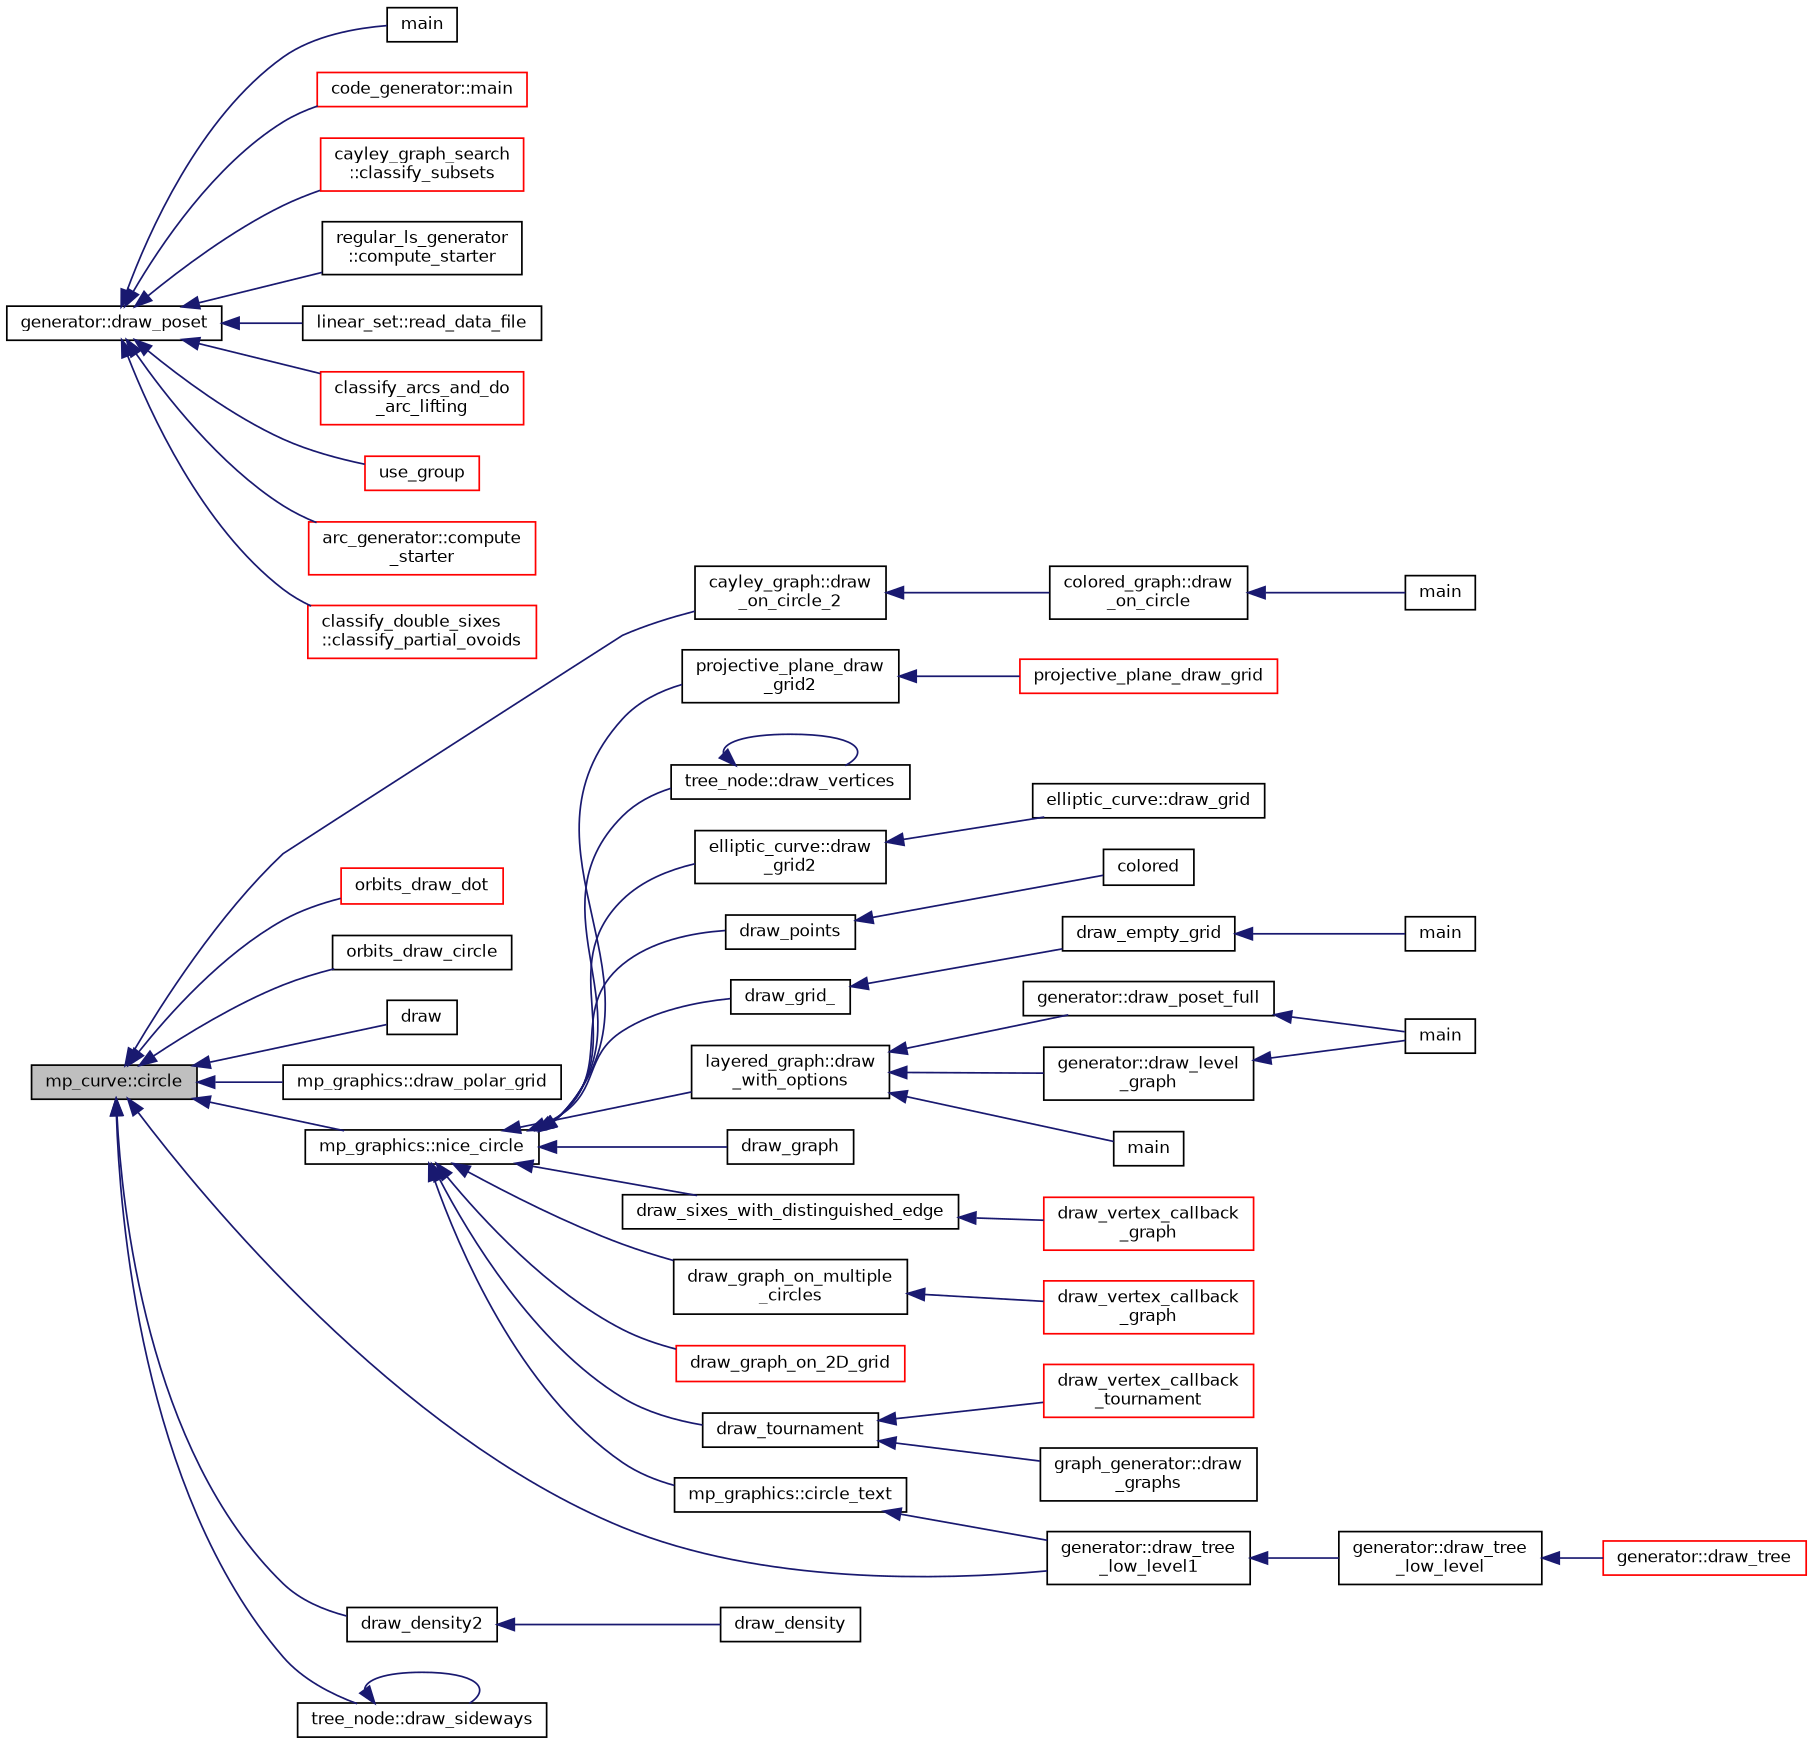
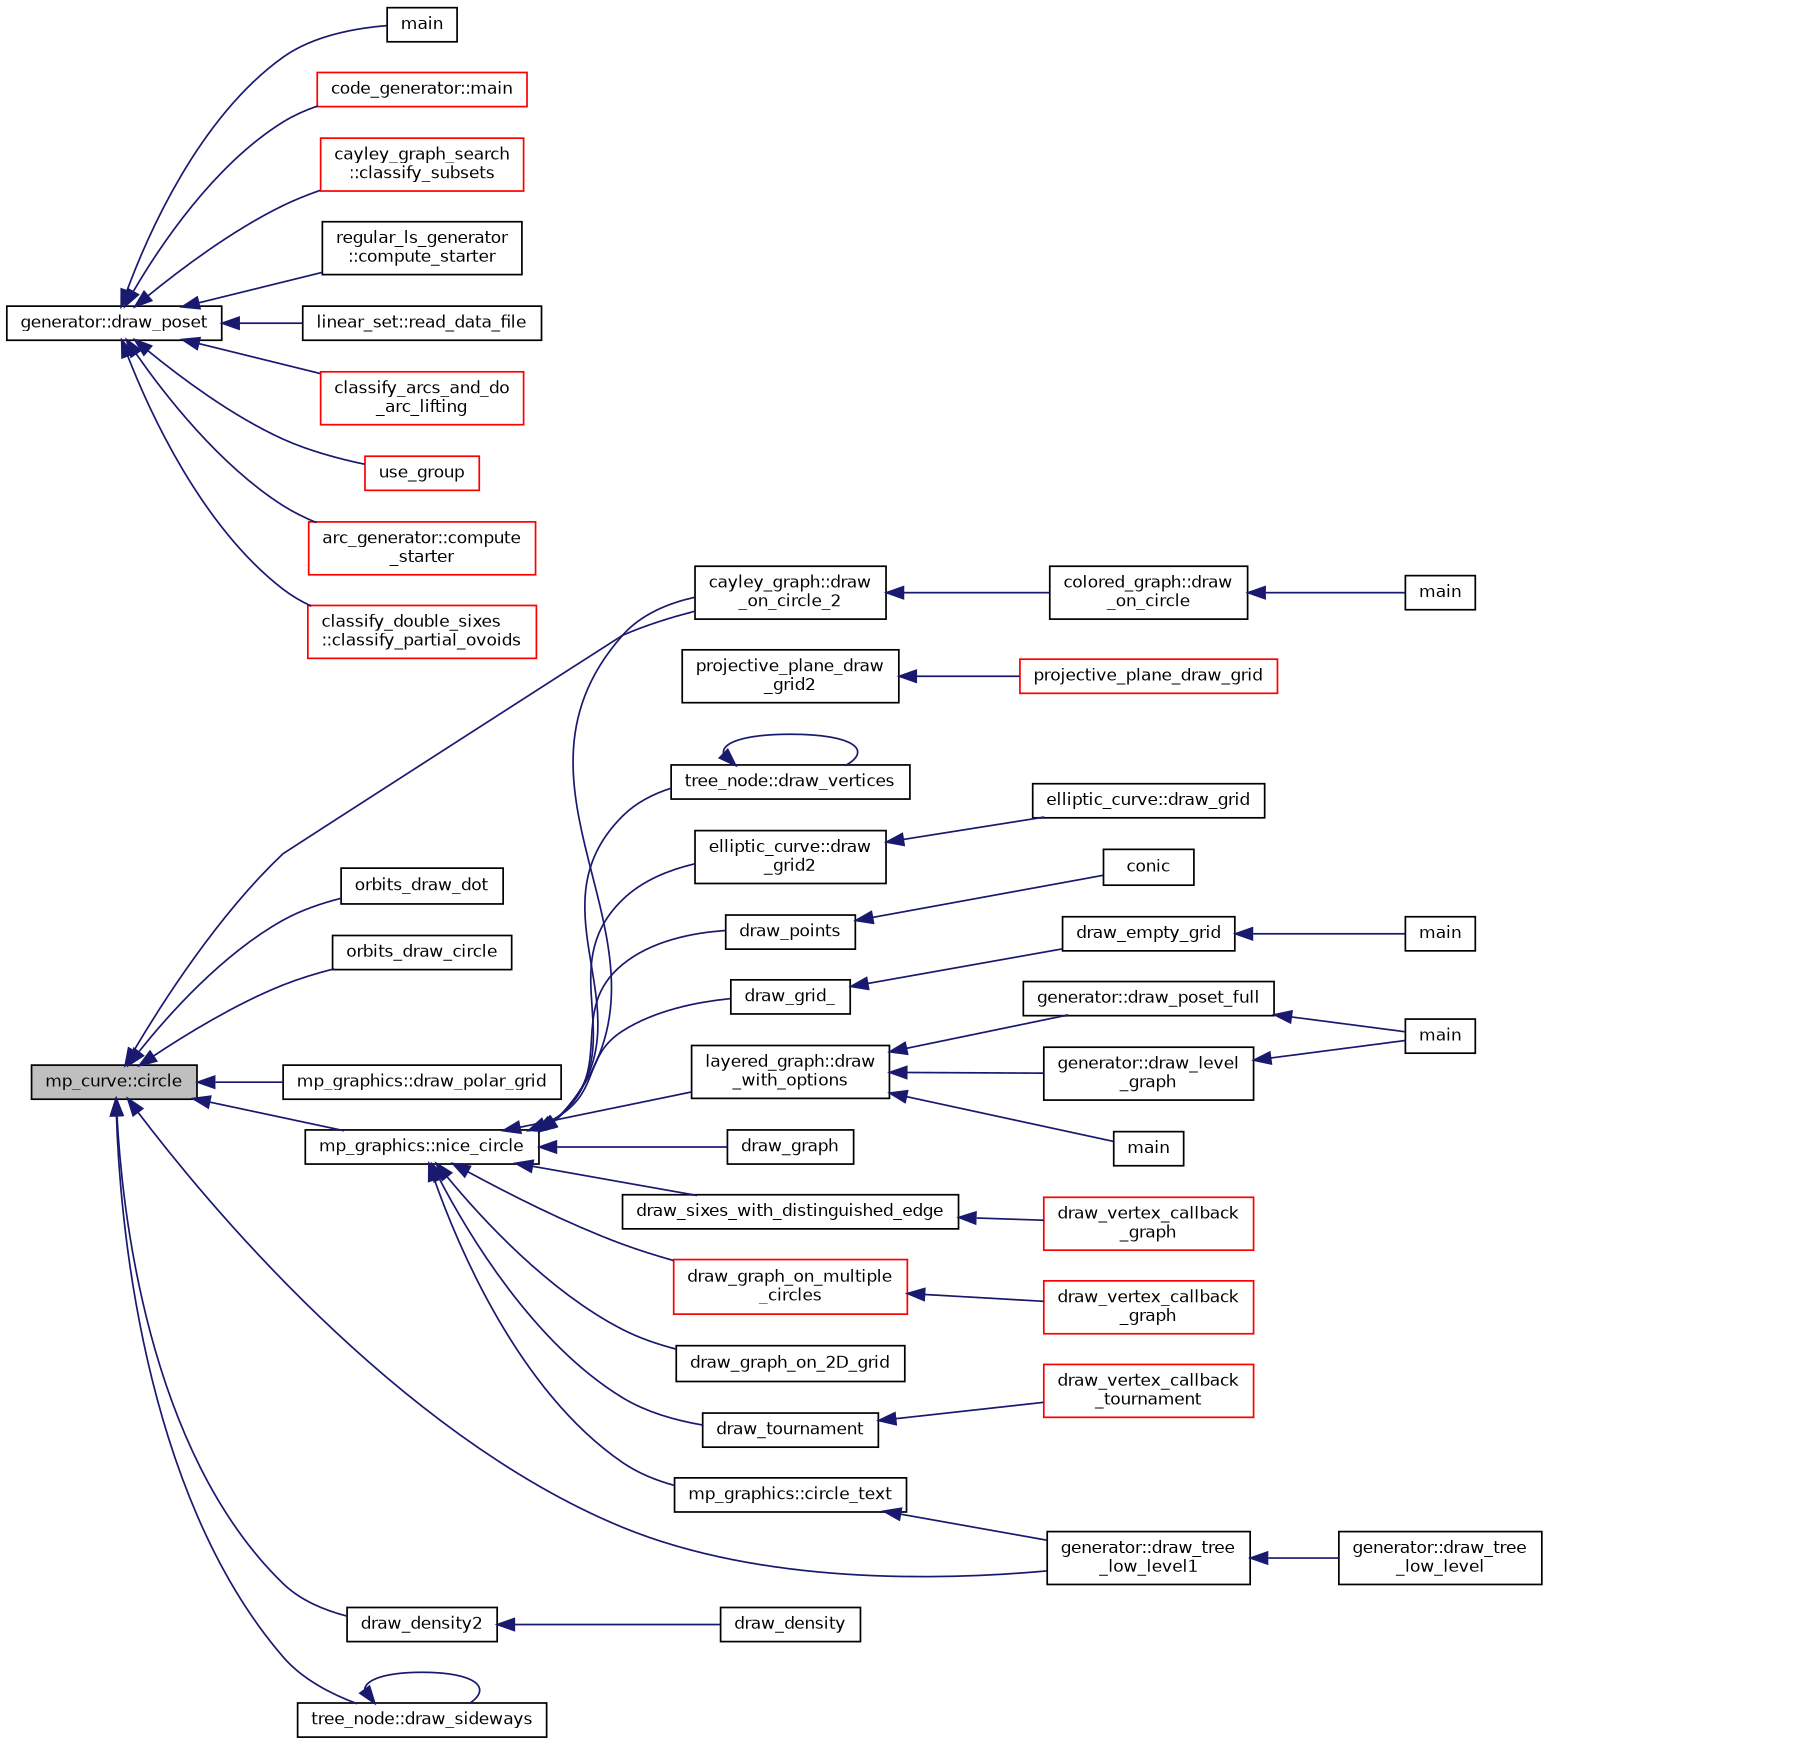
(582, 863) -> (584, 840)
(1149, 867) -> (1149, 867)
(422, 886) -> (422, 886)
(422, 1017) -> none
(791, 1287) -> (791, 1287)
(791, 1364) -> (791, 1364)
(1149, 1474) -> none
(1705, 1558) -> none
